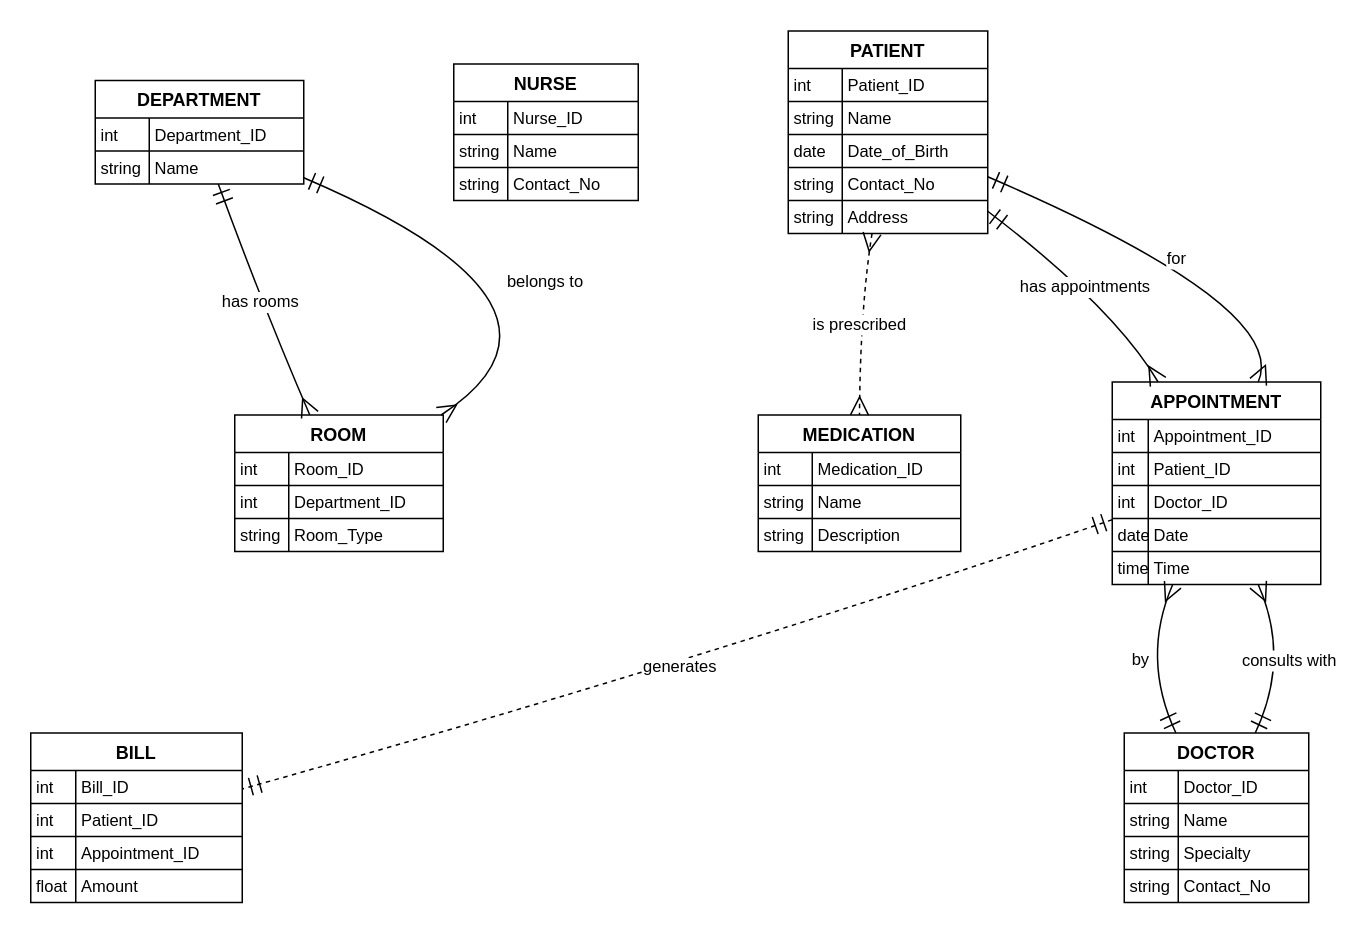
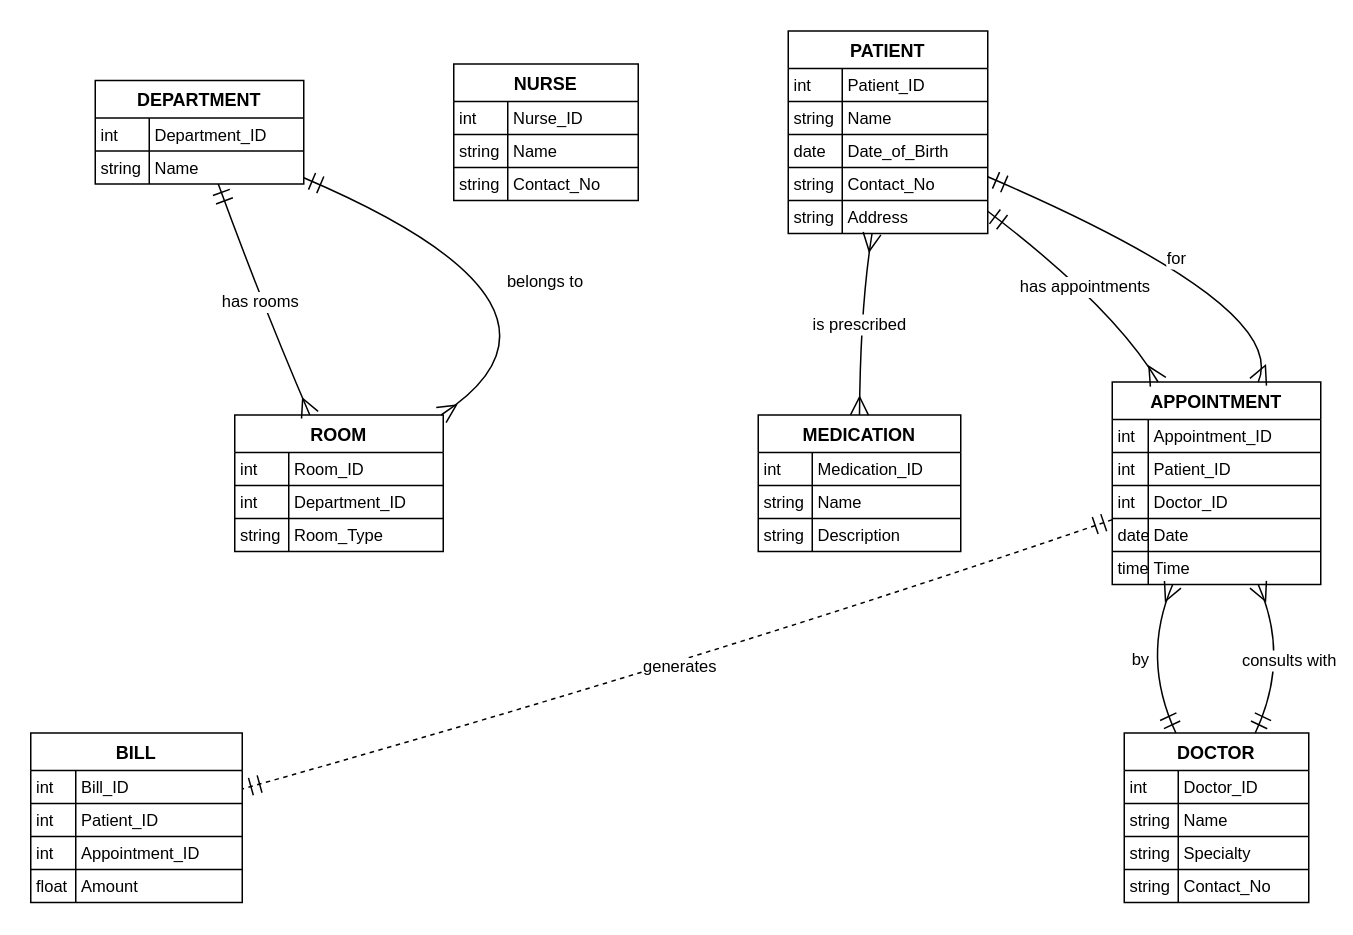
(860, 374) -> (860, 374)
